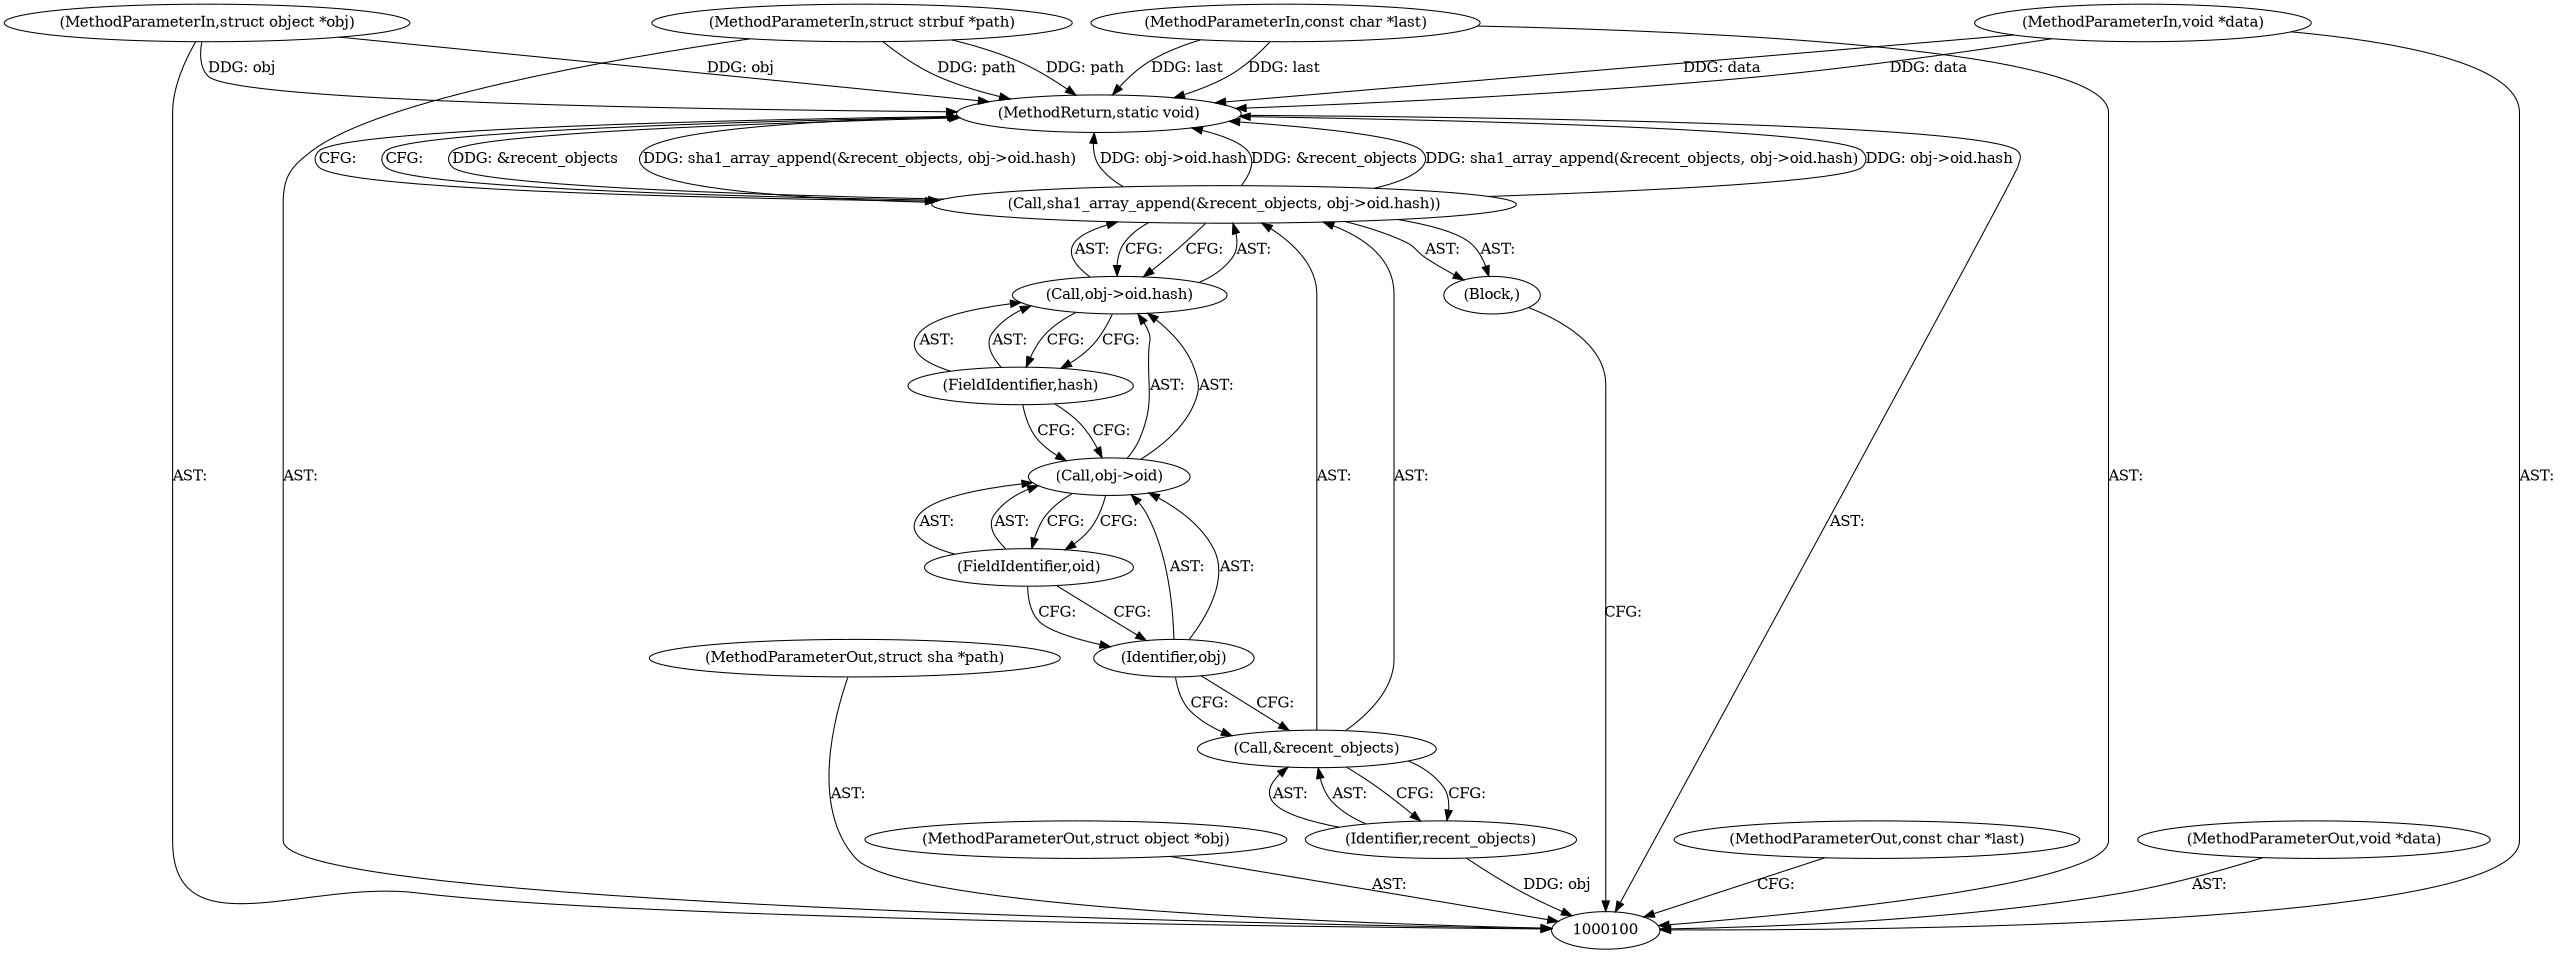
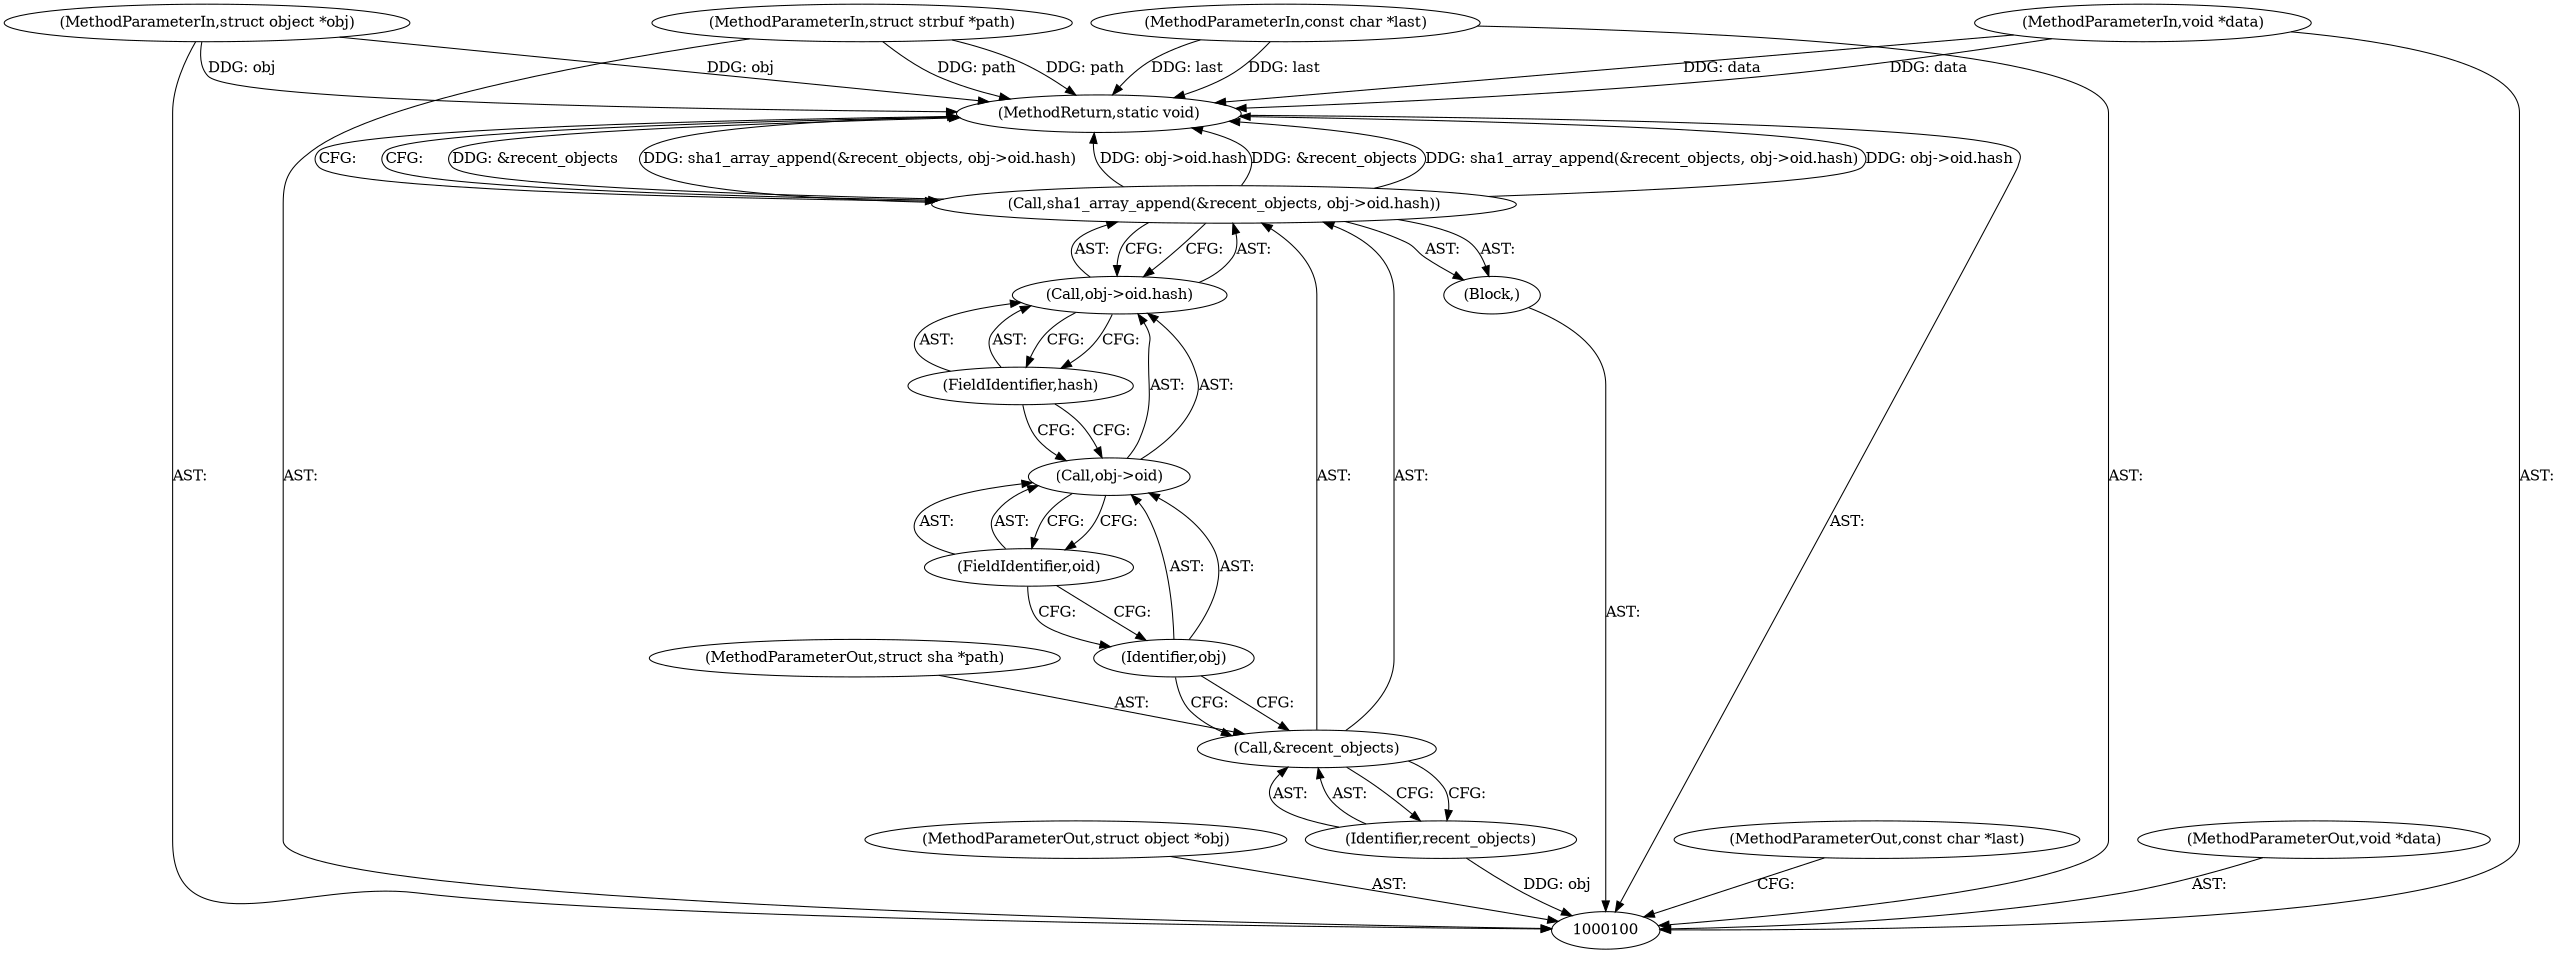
(1626, 613) -> (1626, 613)
(1101, 906) -> (1086, 704)
